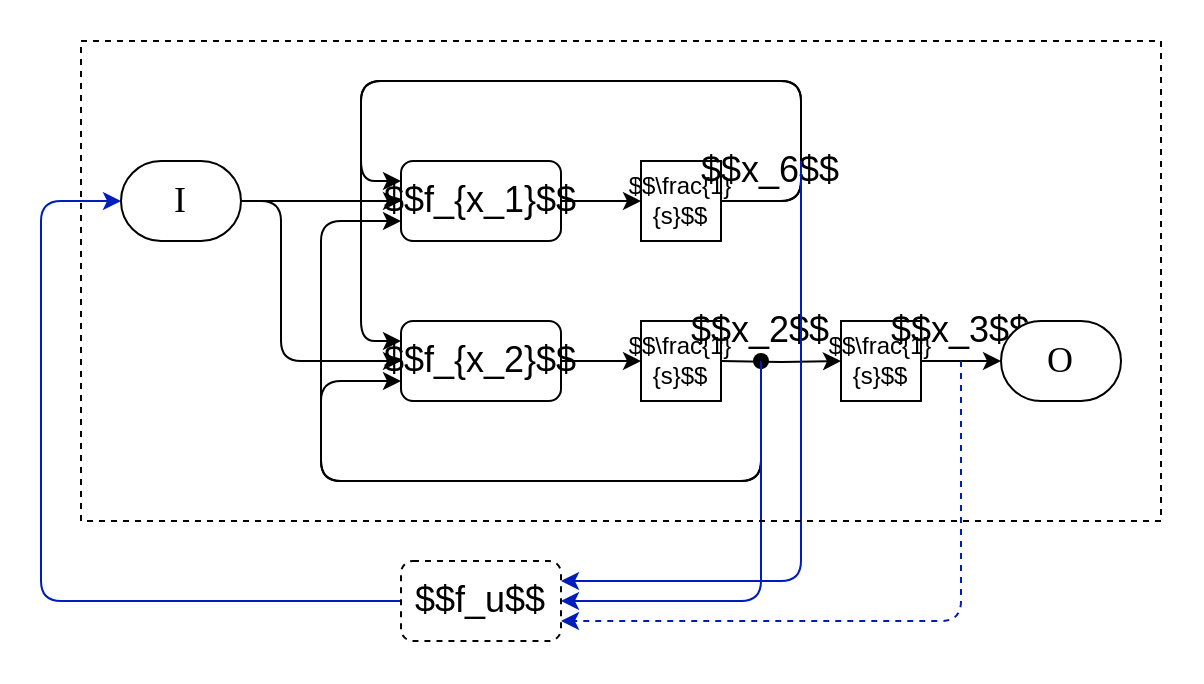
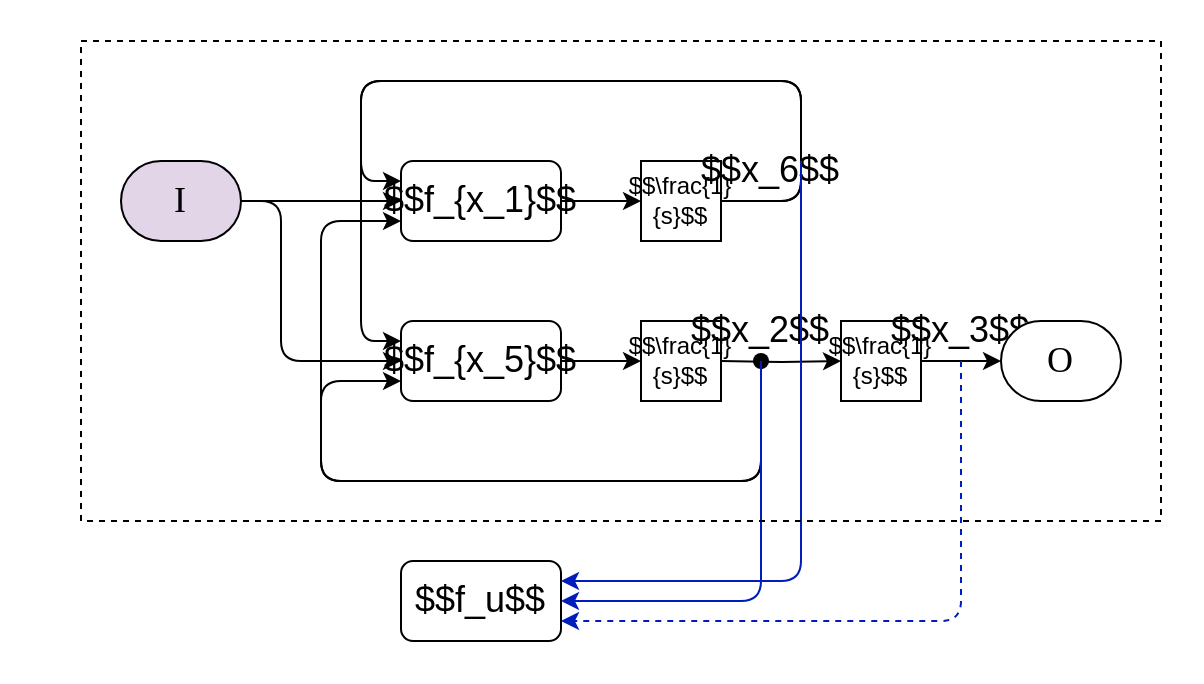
(181, 201) -> (181, 201)
(481, 361) -> (481, 361)
(41, 548) -> none
(481, 601) -> (481, 601)
